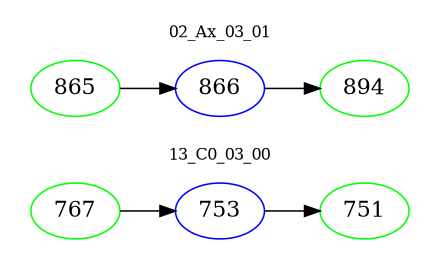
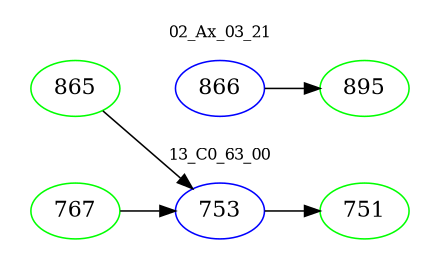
(220, 33) -> (220, 33)
(140, 88) -> (149, 151)
(365, 88) -> (365, 88)
(220, 156) -> (220, 156)
